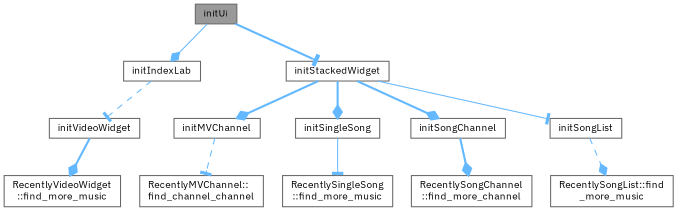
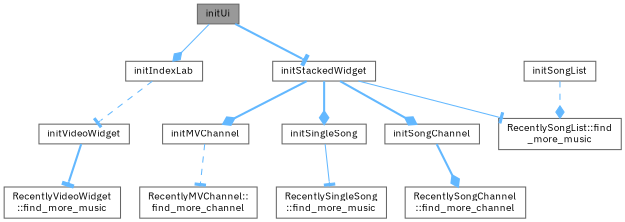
(461, 100) -> (428, 99)
(83, 151) -> (75, 163)
(202, 191) -> (198, 203)
